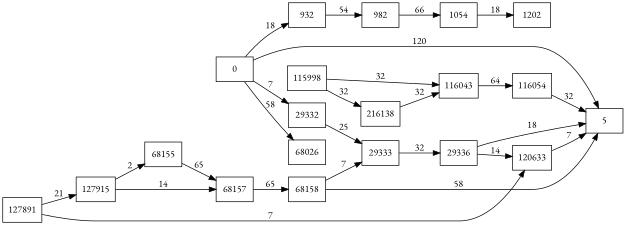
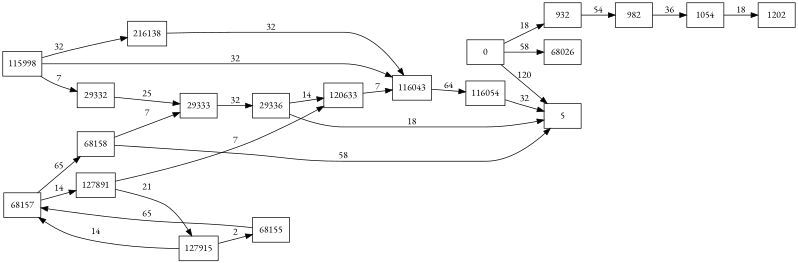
(420, 10) -> (670, 10)
(268, 90) -> (55, 84)
(566, 144) -> (374, 92)
none -> (55, 196)
